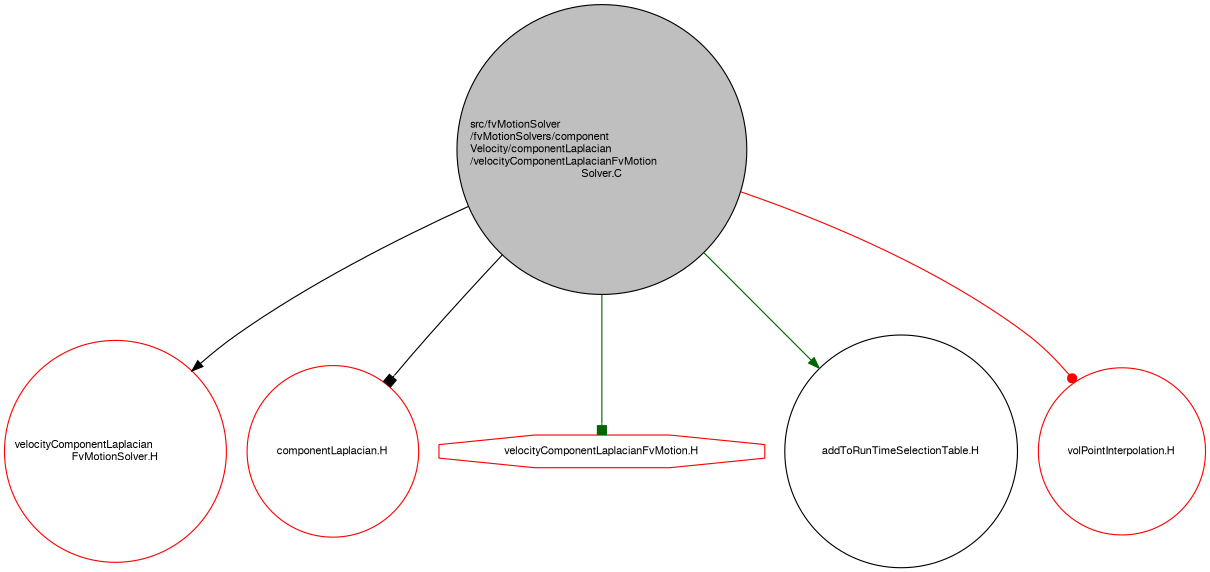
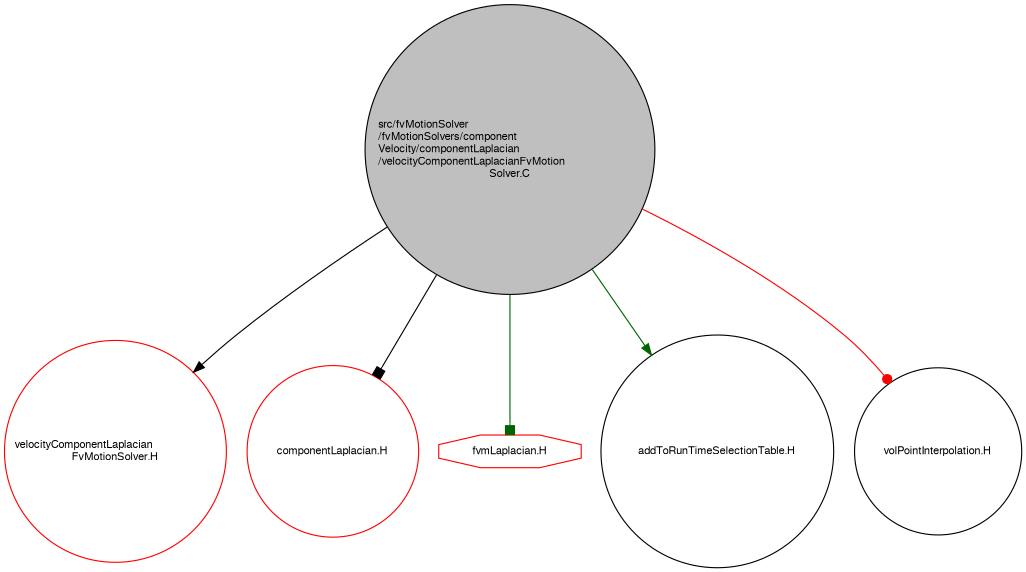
(602, 451) -> (510, 451)
(1122, 451) -> (938, 451)
